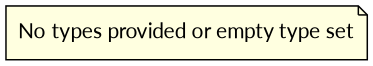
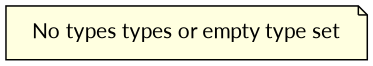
(187, 33) -> (187, 33)
